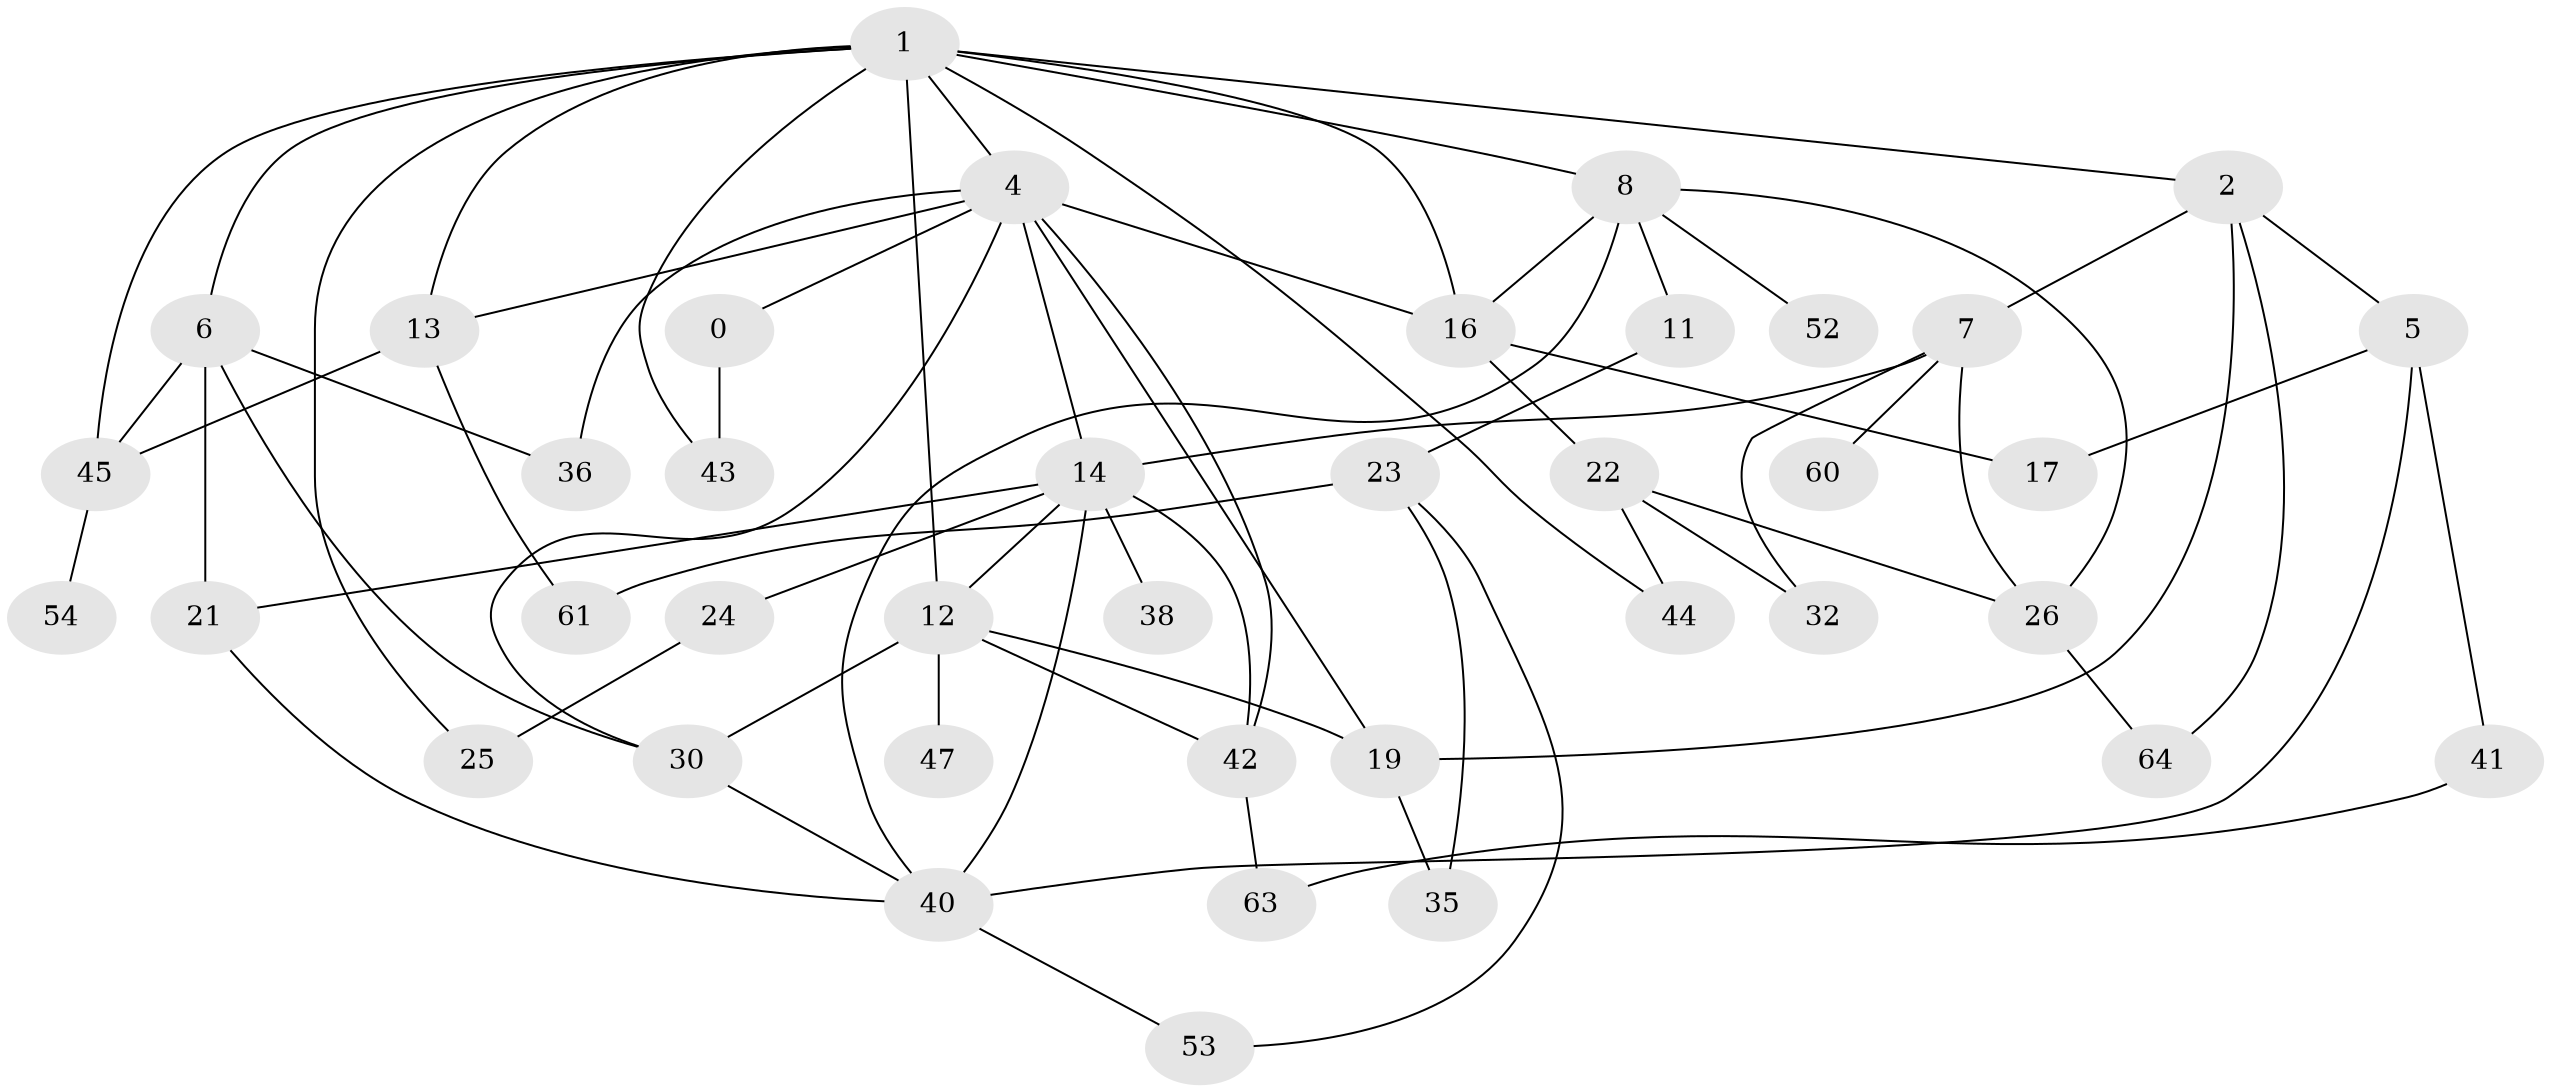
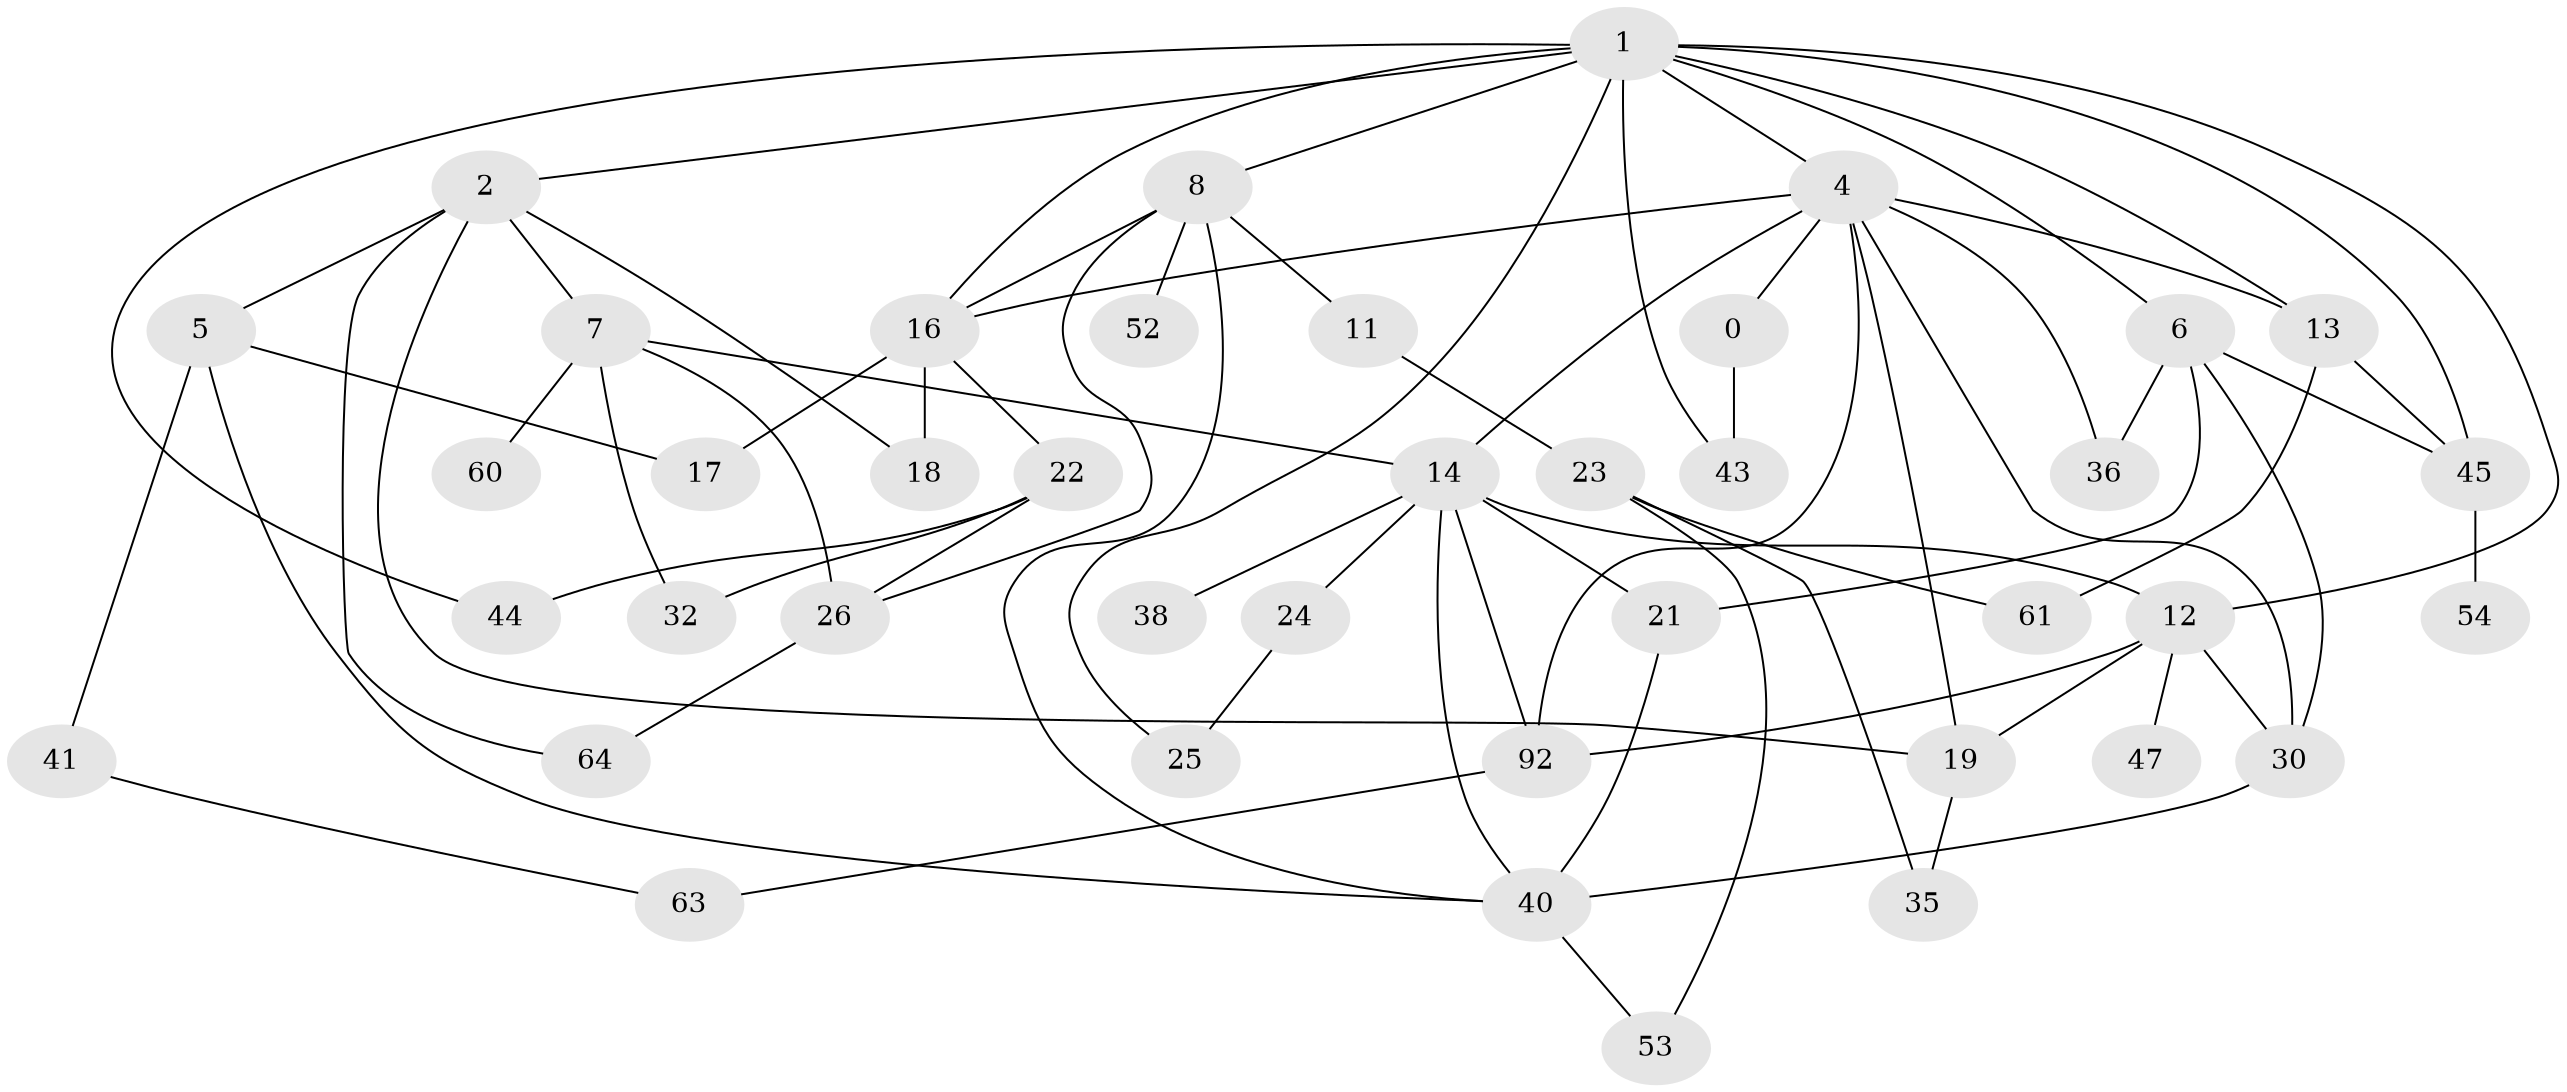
none -> (925, 474)
(1242, 761) -> (1537, 761)
